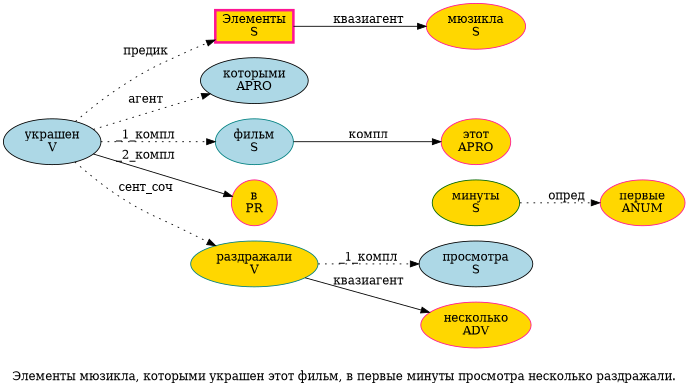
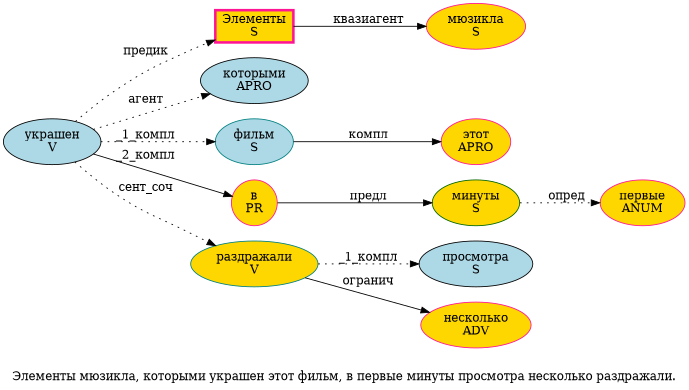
none -> (350, 203)
(368, 281) -> (368, 281)
